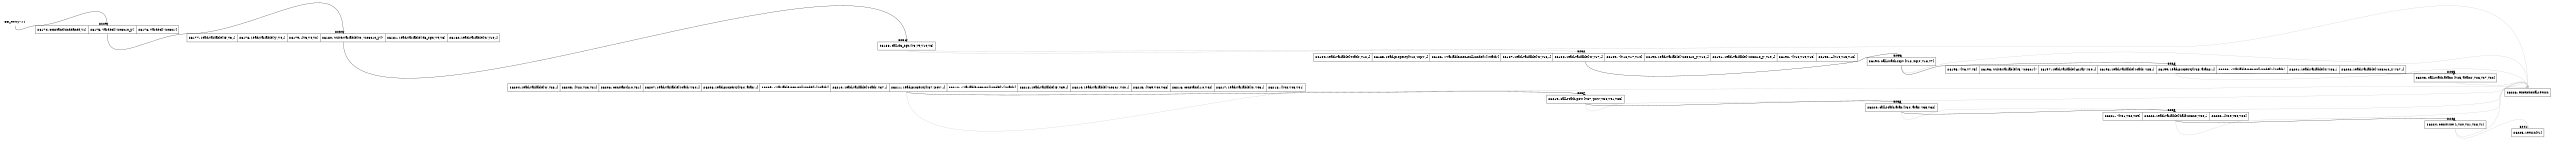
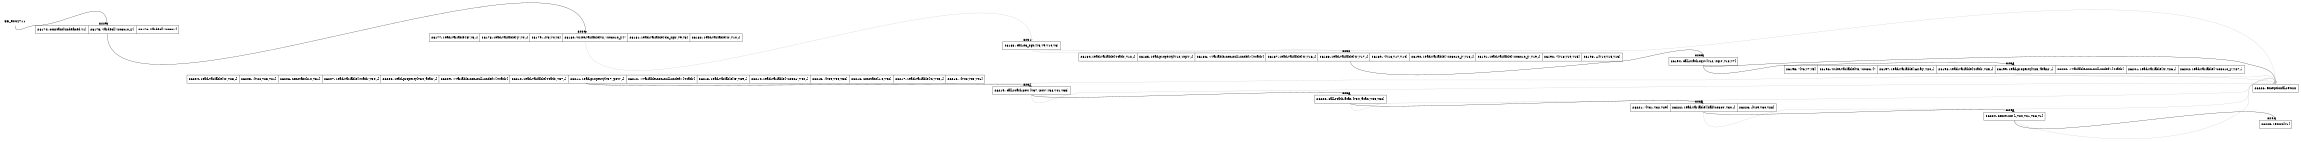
(624, 42) -> (808, 42)
(2221, 55) -> (1993, 57)
(2455, 78) -> none
(2491, 129) -> (2144, 120)
